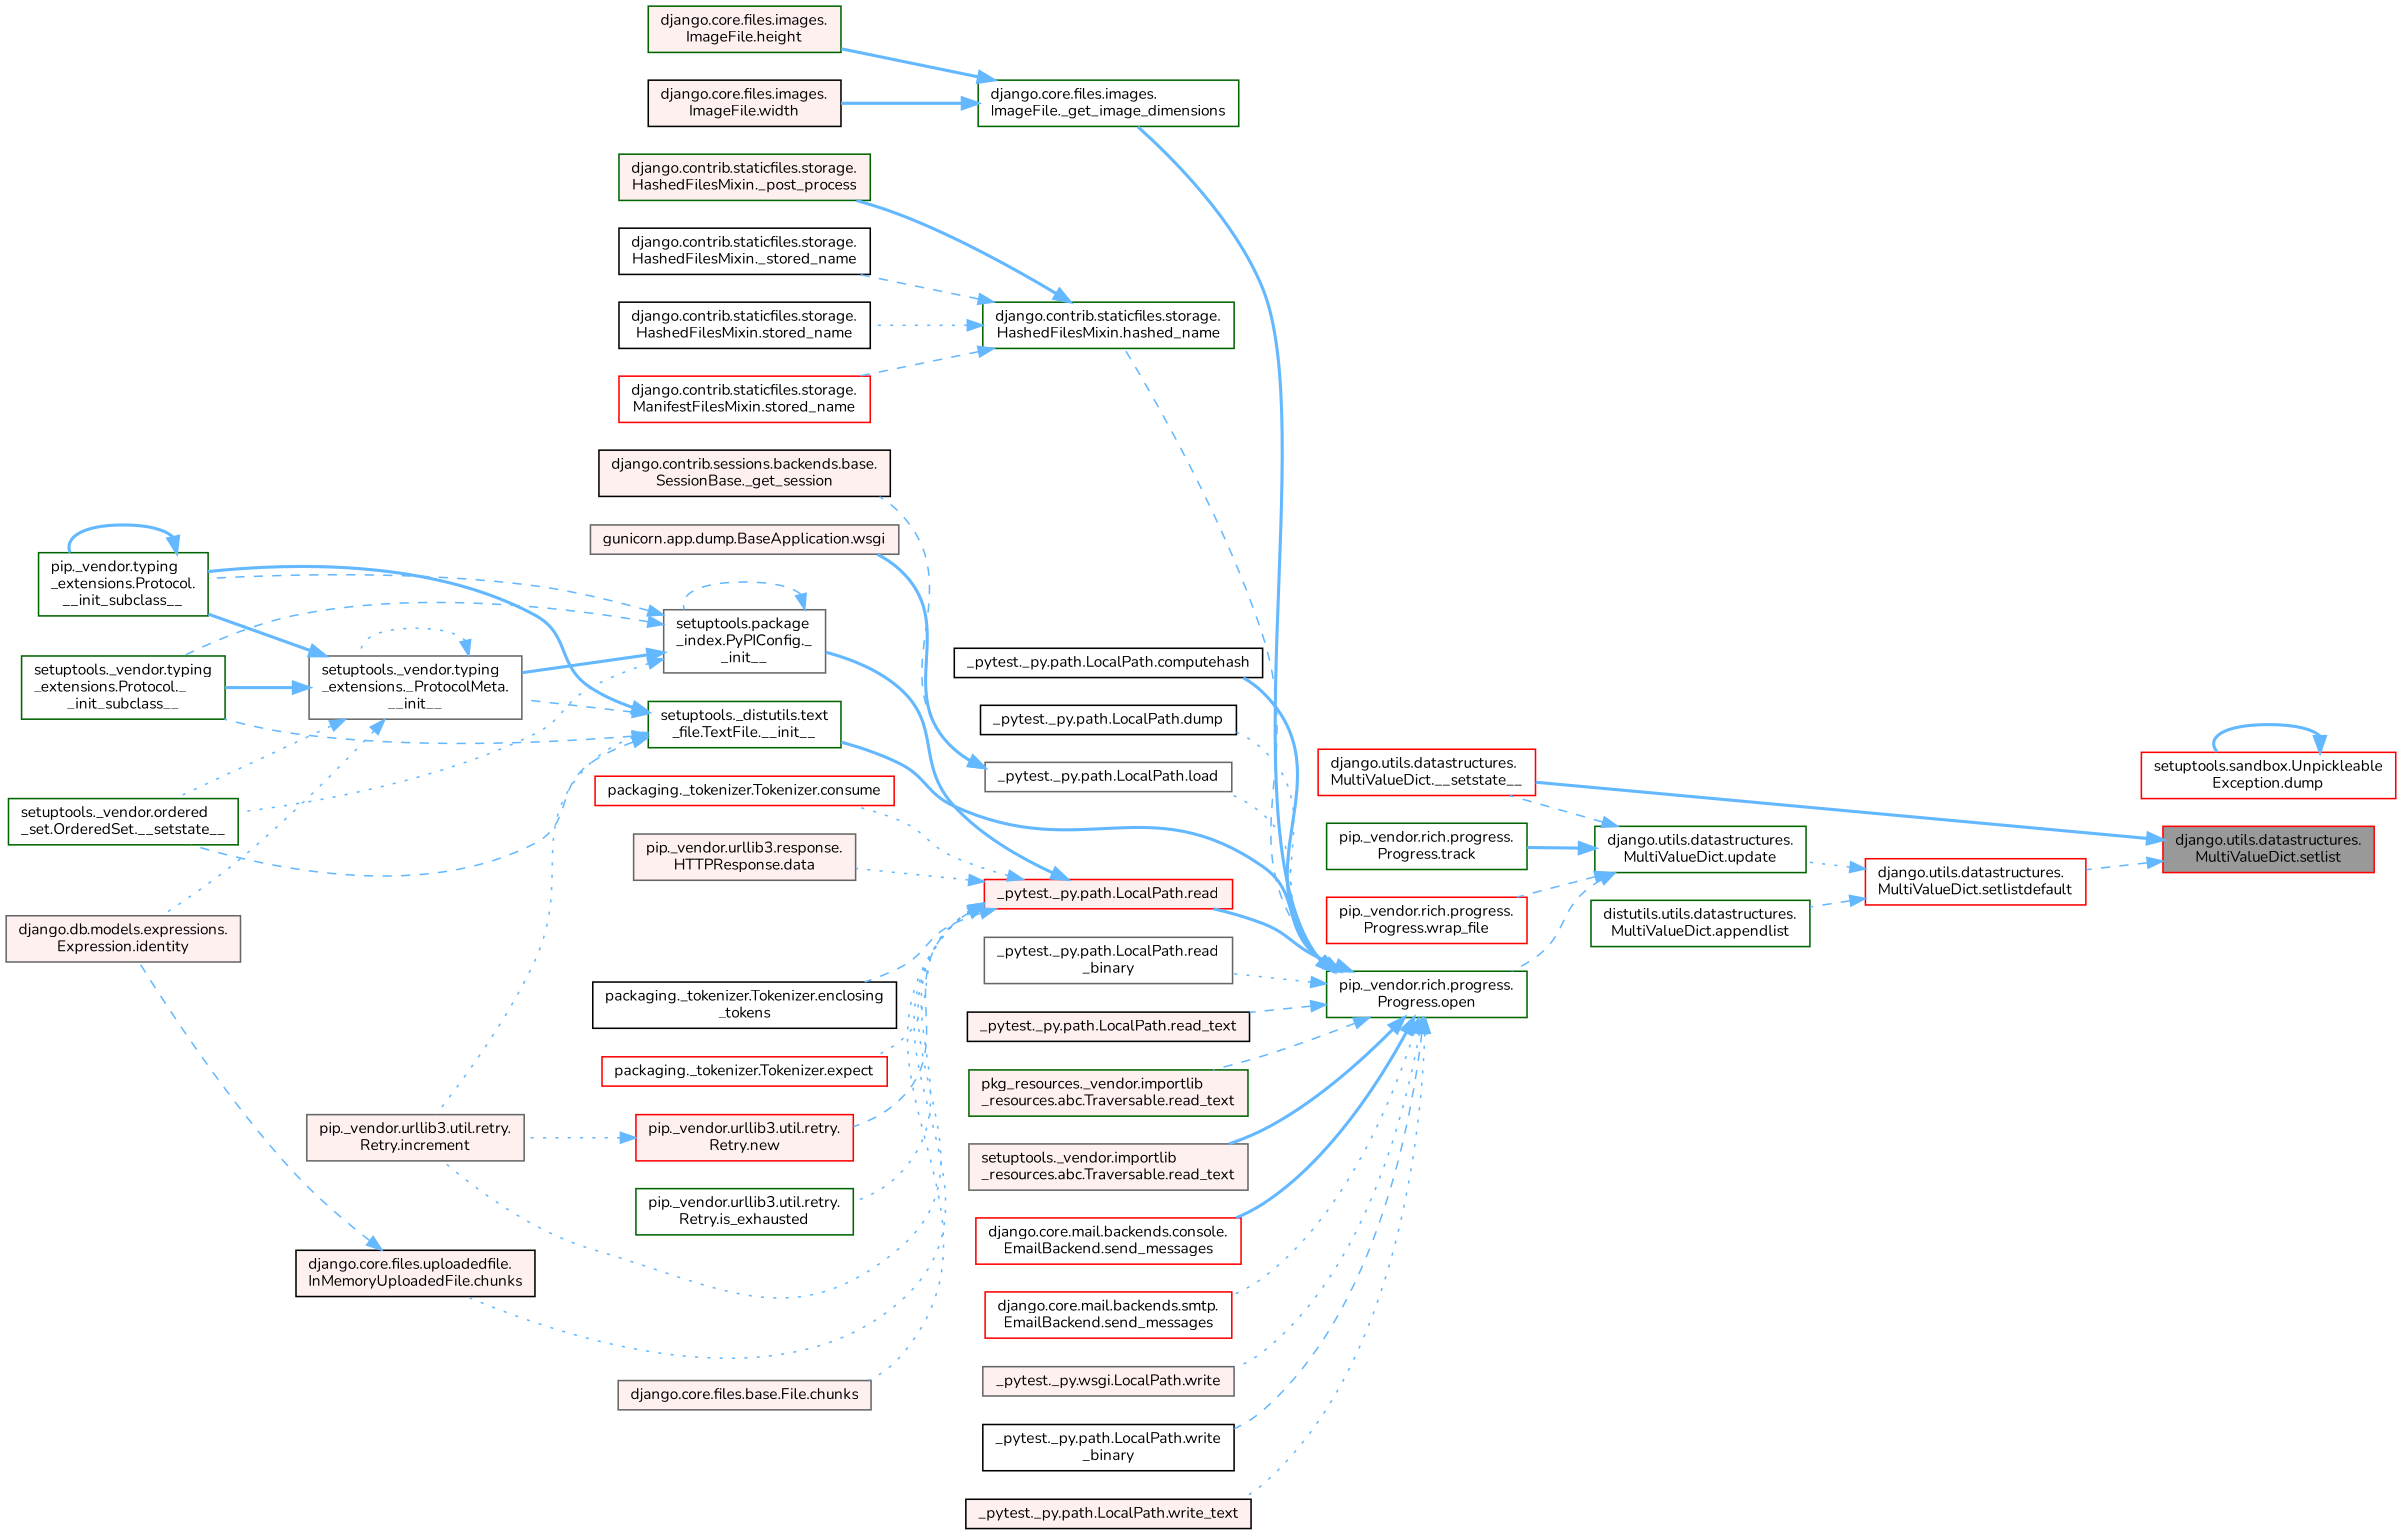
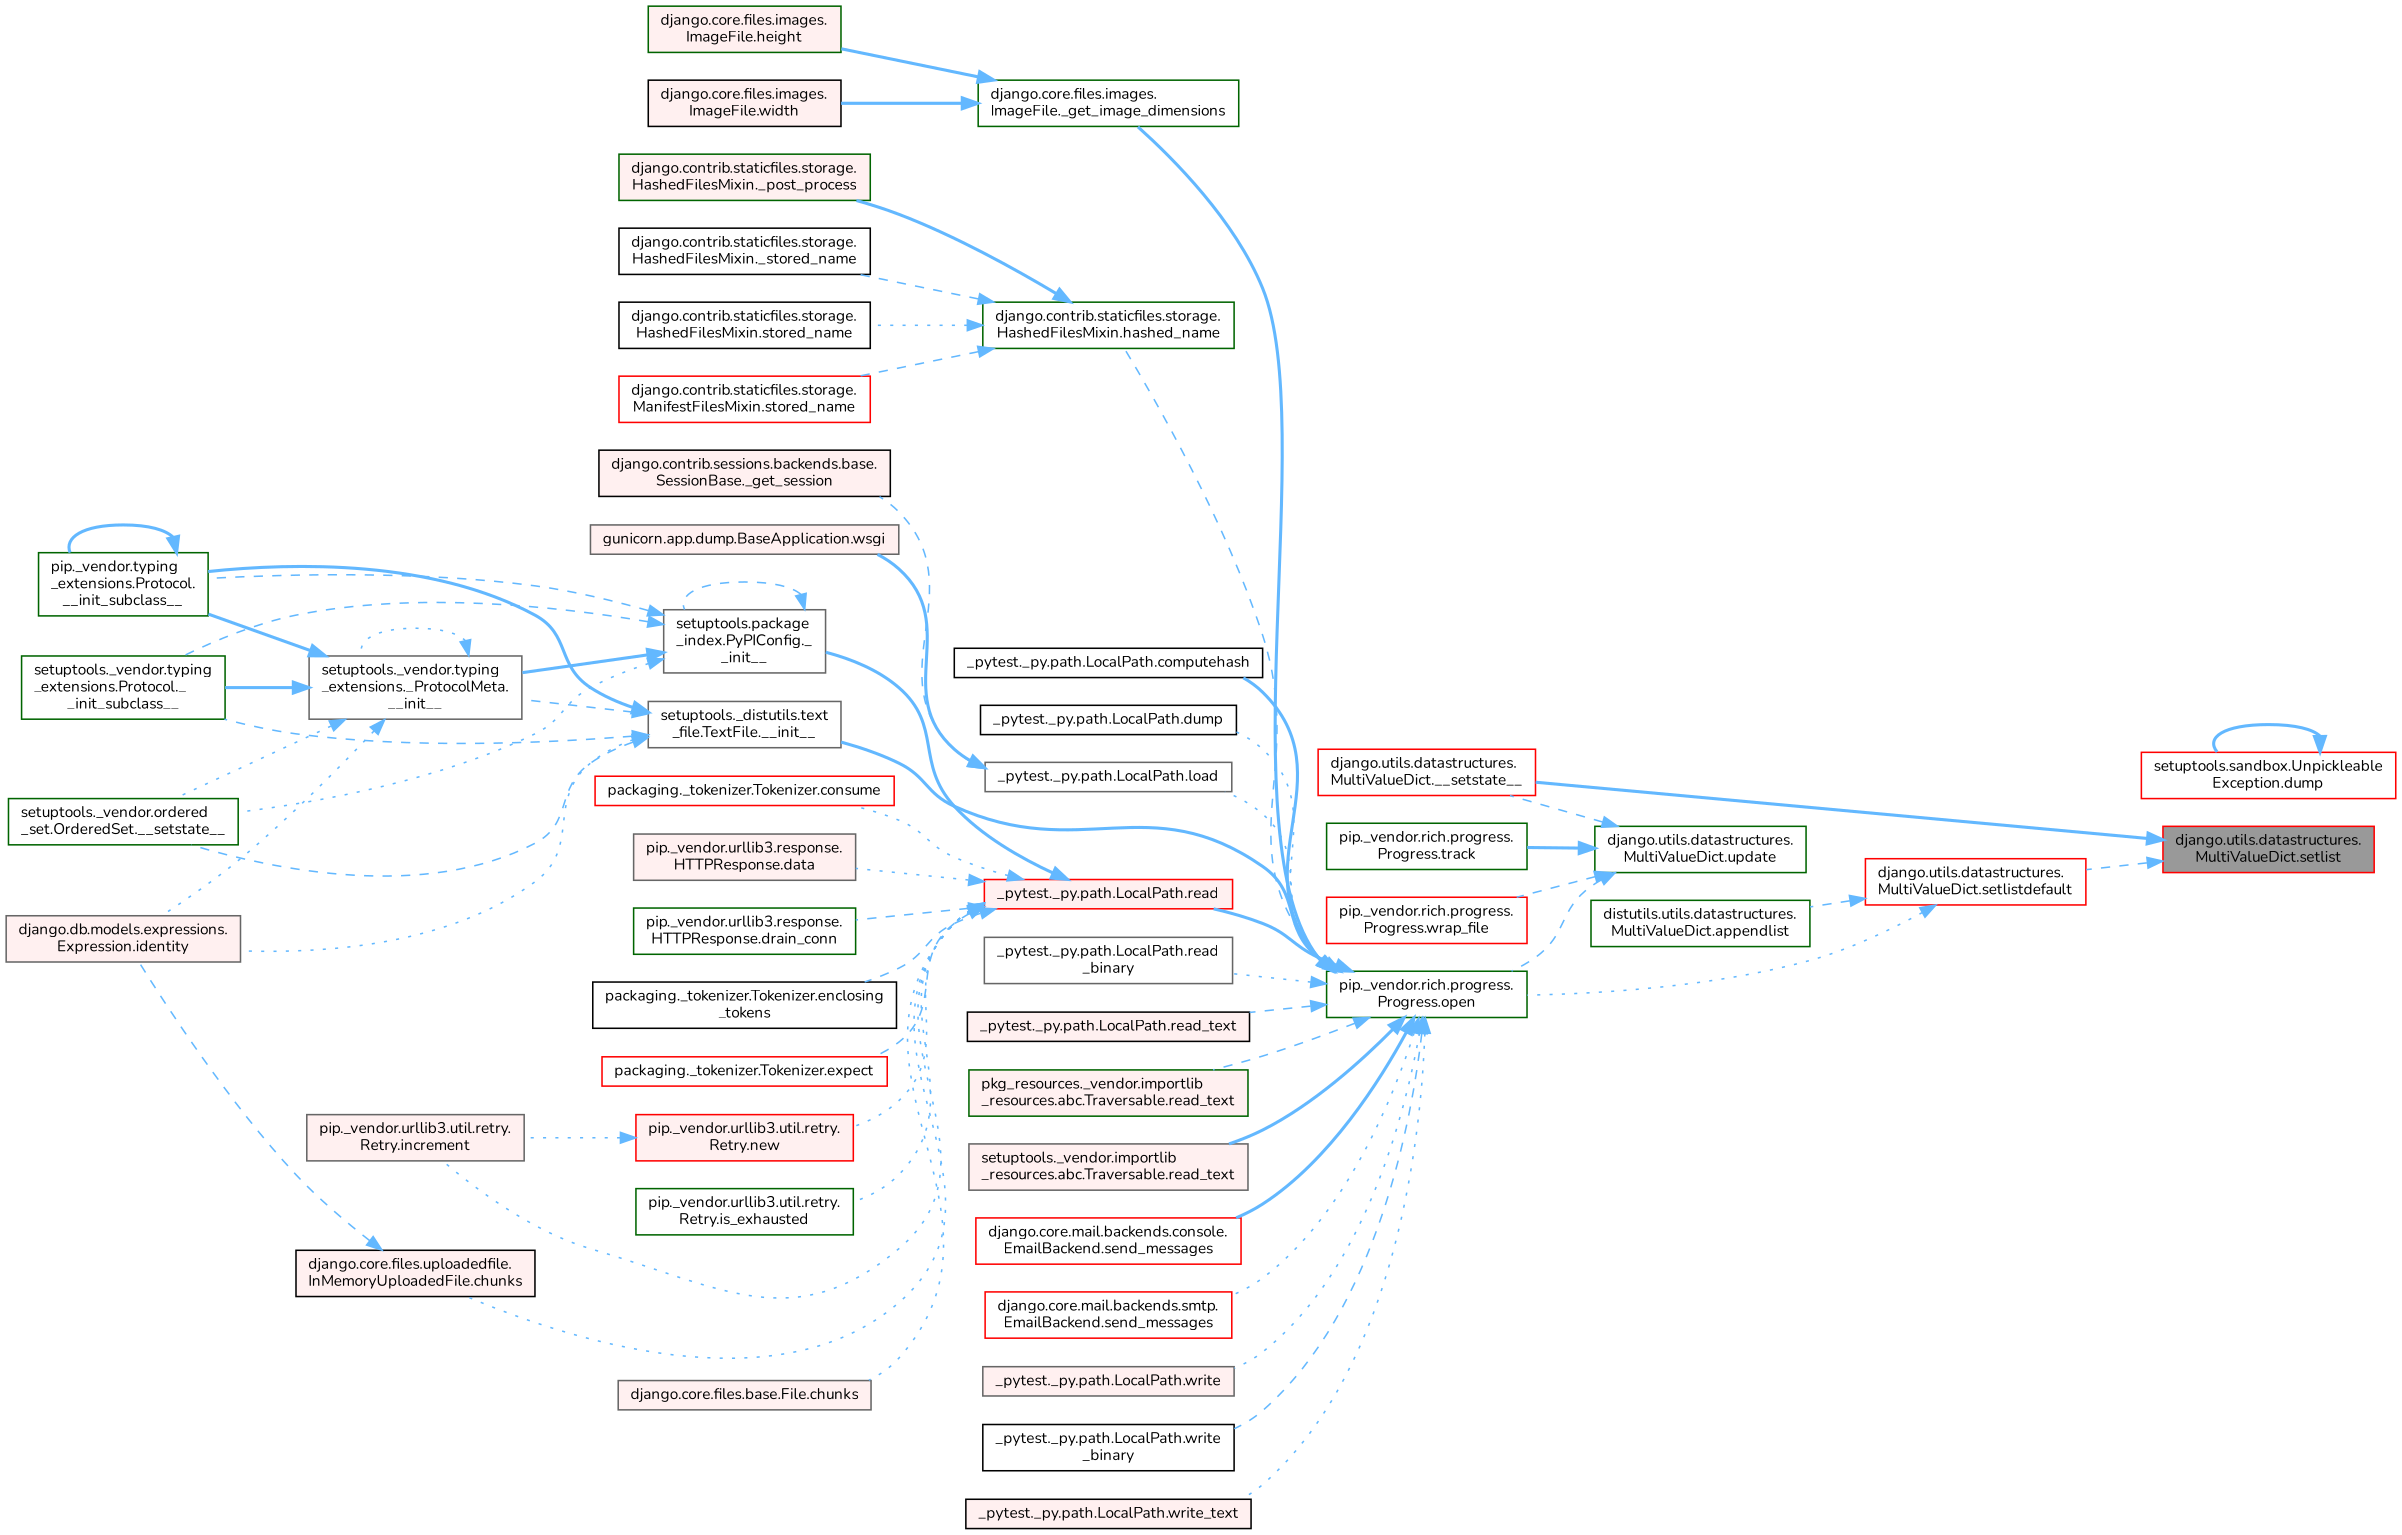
(745, 725) -> (745, 725)
(1828, 864) -> (1730, 978)
(547, 924) -> (481, 912)
none -> (745, 931)
(926, 988) -> (926, 988)
(926, 1029) -> (926, 1029)
(1108, 1381) -> (1108, 1381)
